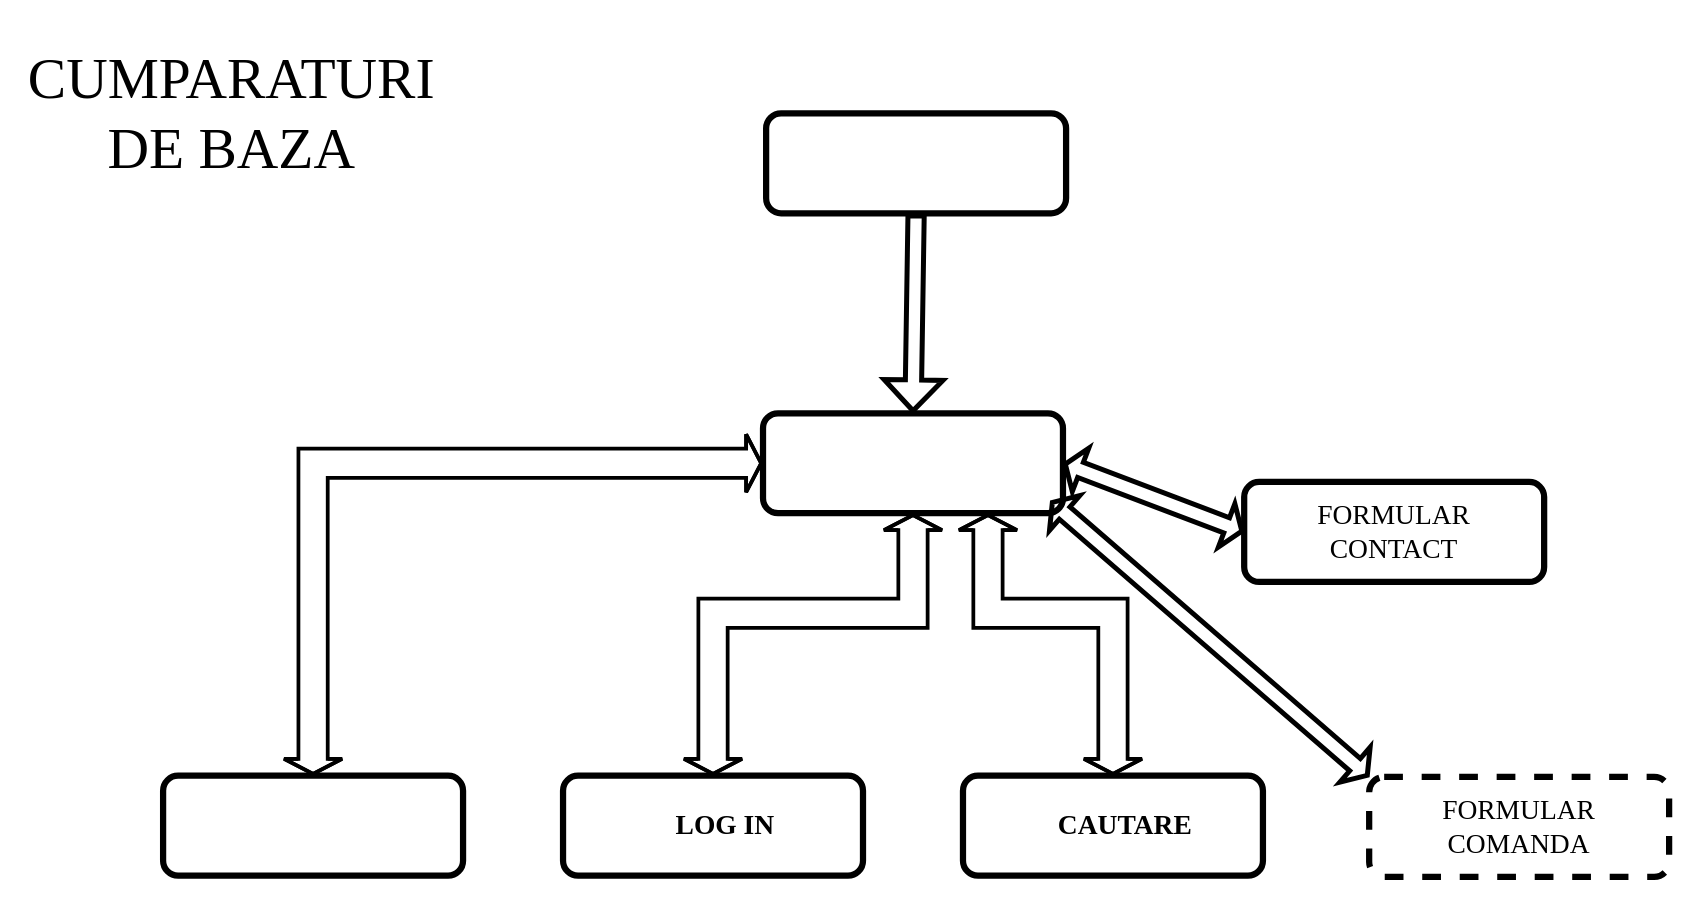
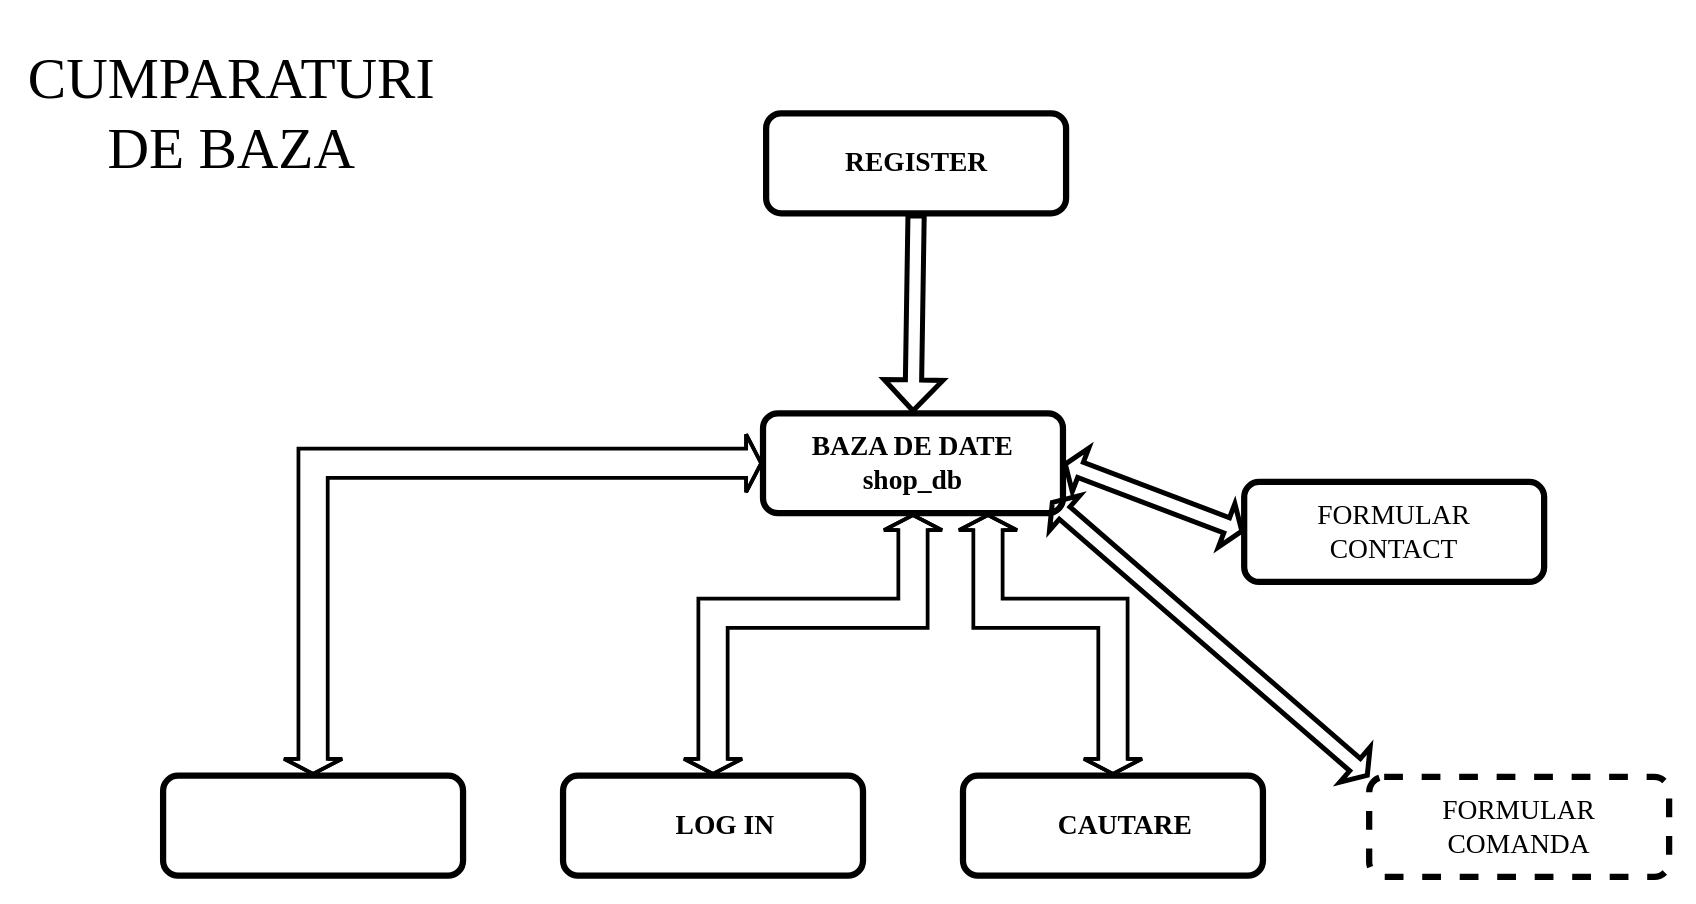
none -> (916, 163)
none -> (913, 463)
